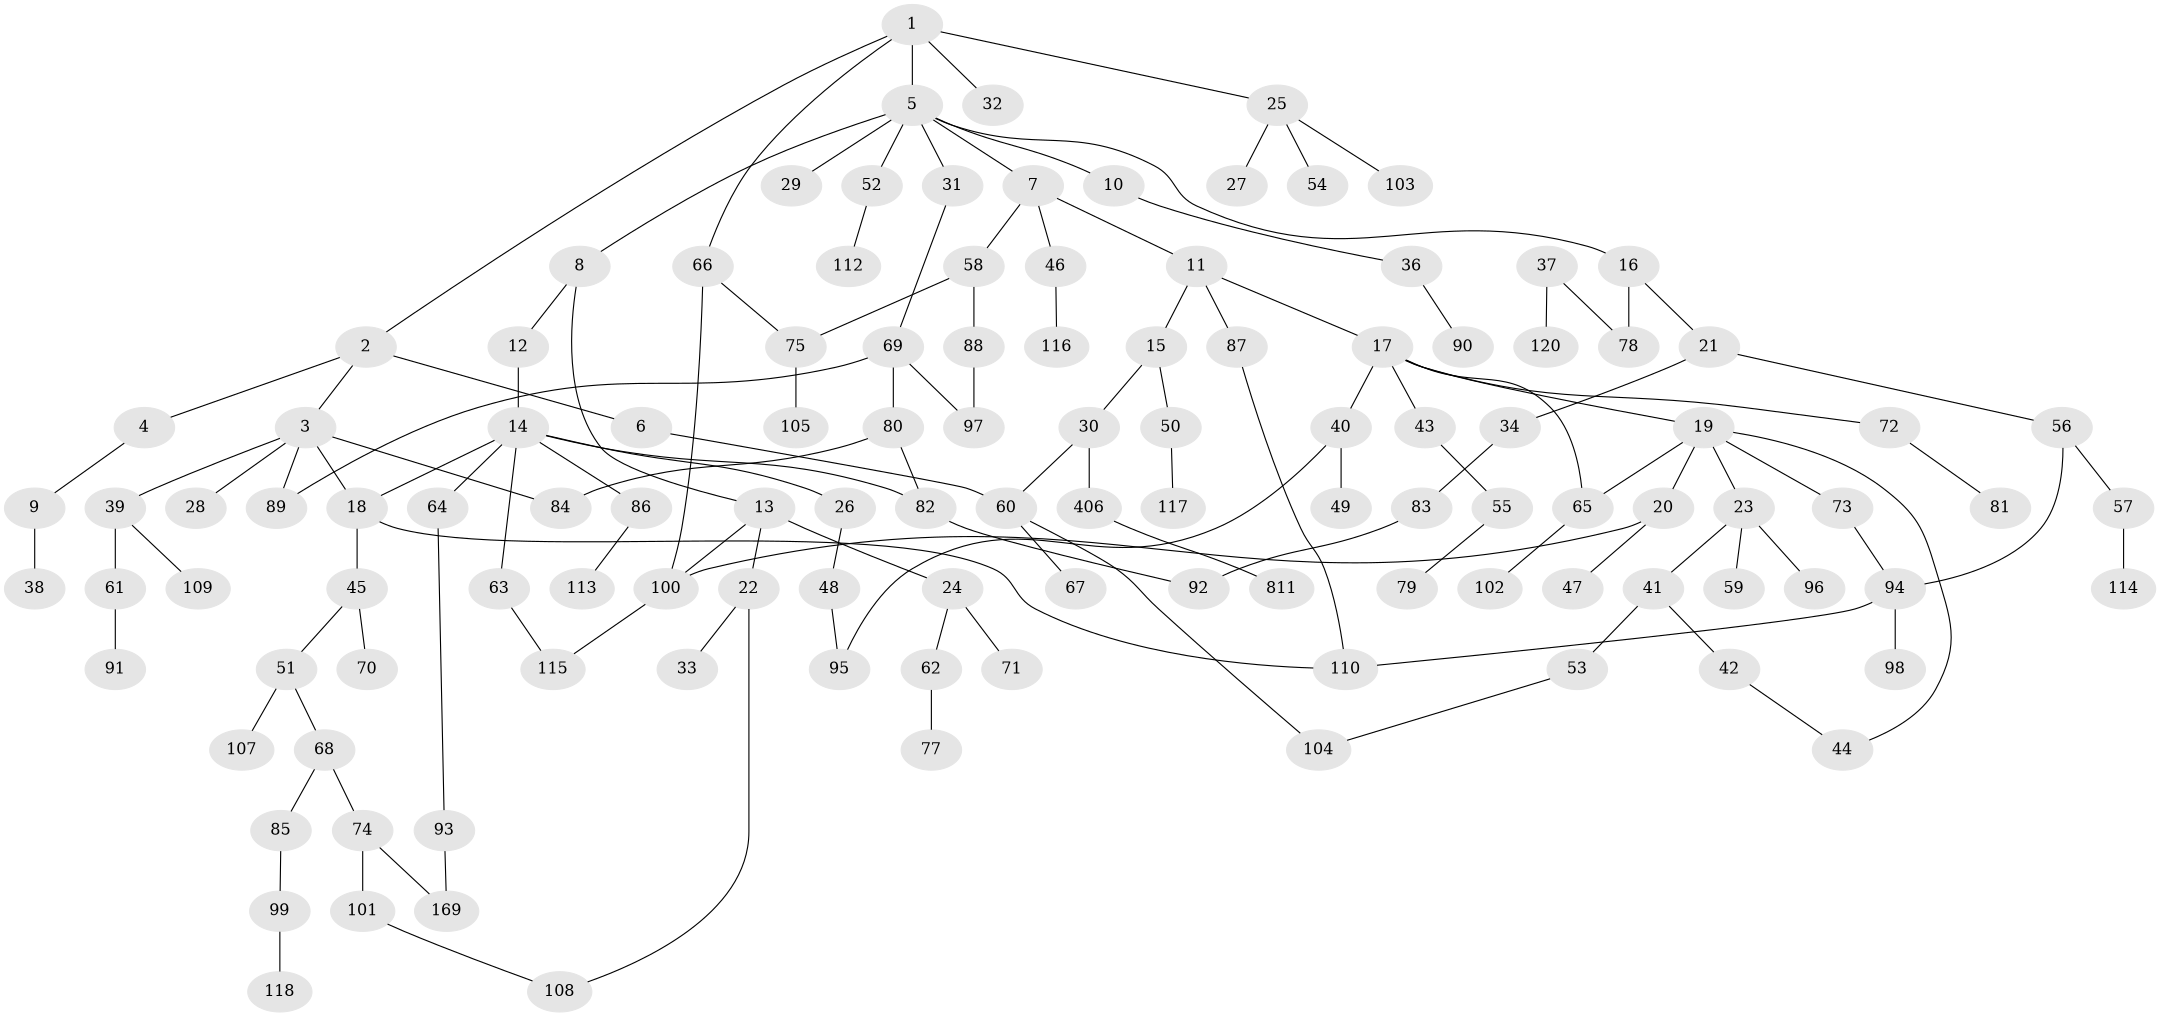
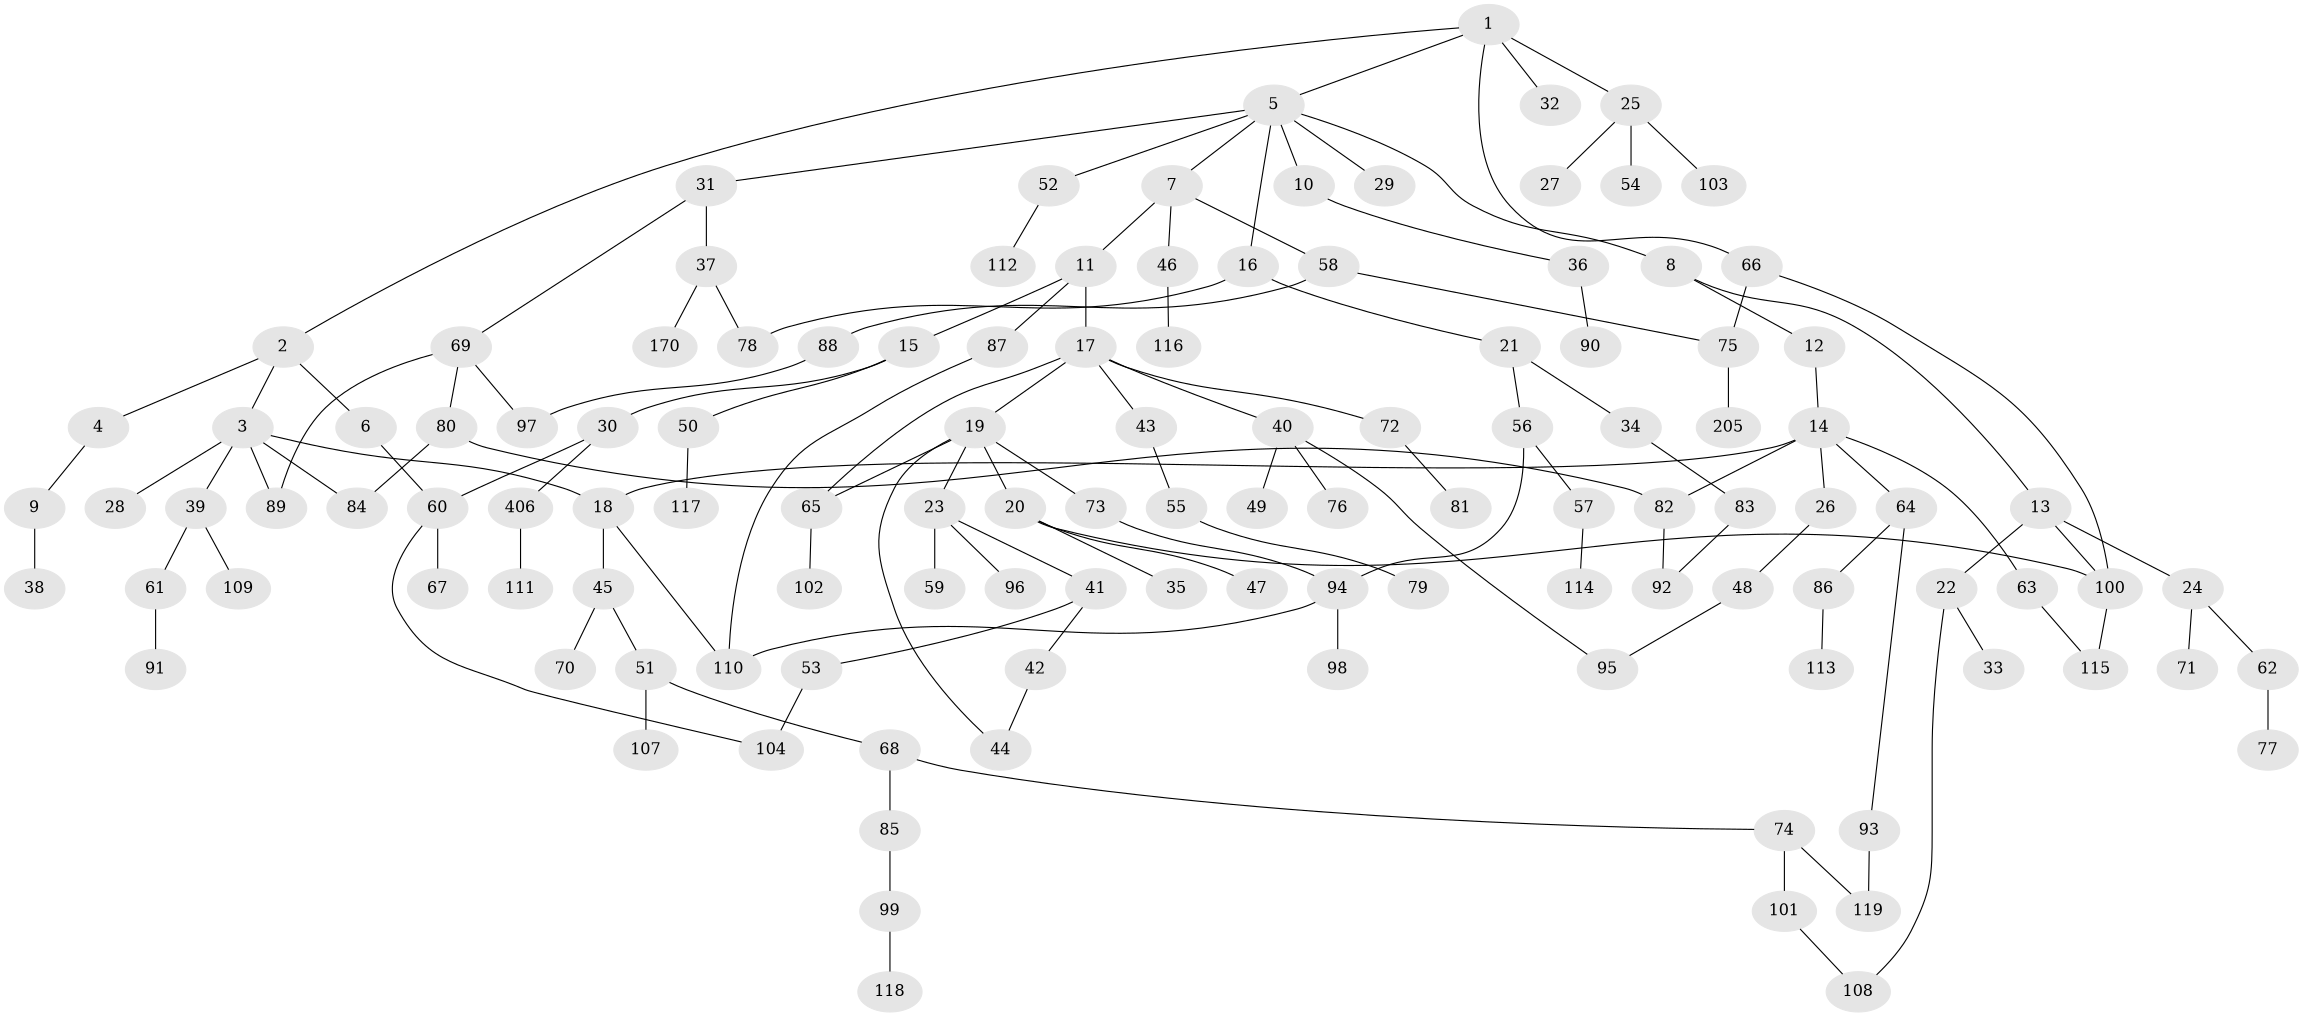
none -> (706, 226)
(1546, 347) -> (665, 347)
(796, 428) -> (1728, 428)
(580, 468) -> (1865, 549)
none -> (1338, 508)
none -> (1177, 589)
(1282, 589) -> (521, 589)
(447, 911) -> (1868, 911)
